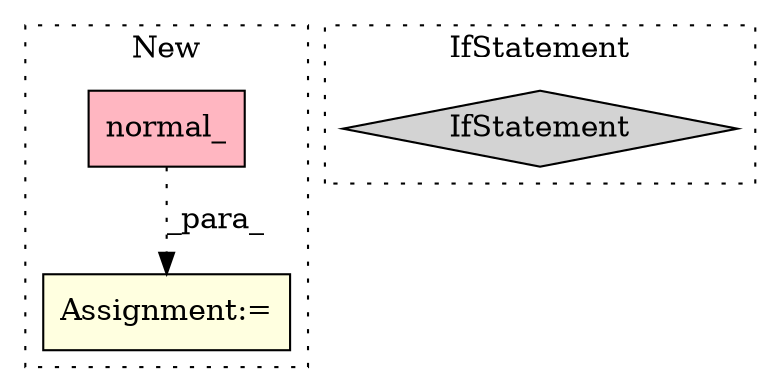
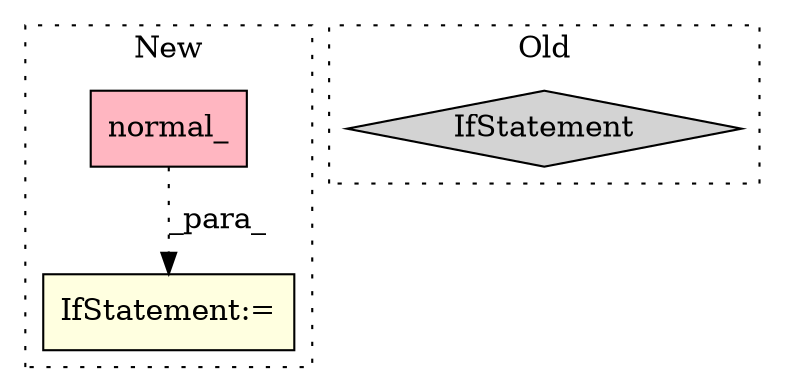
(540, 50) -> (544, 50)
(167, 312) -> (169, 312)
